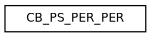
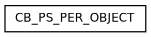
(75, 19) -> (75, 19)
